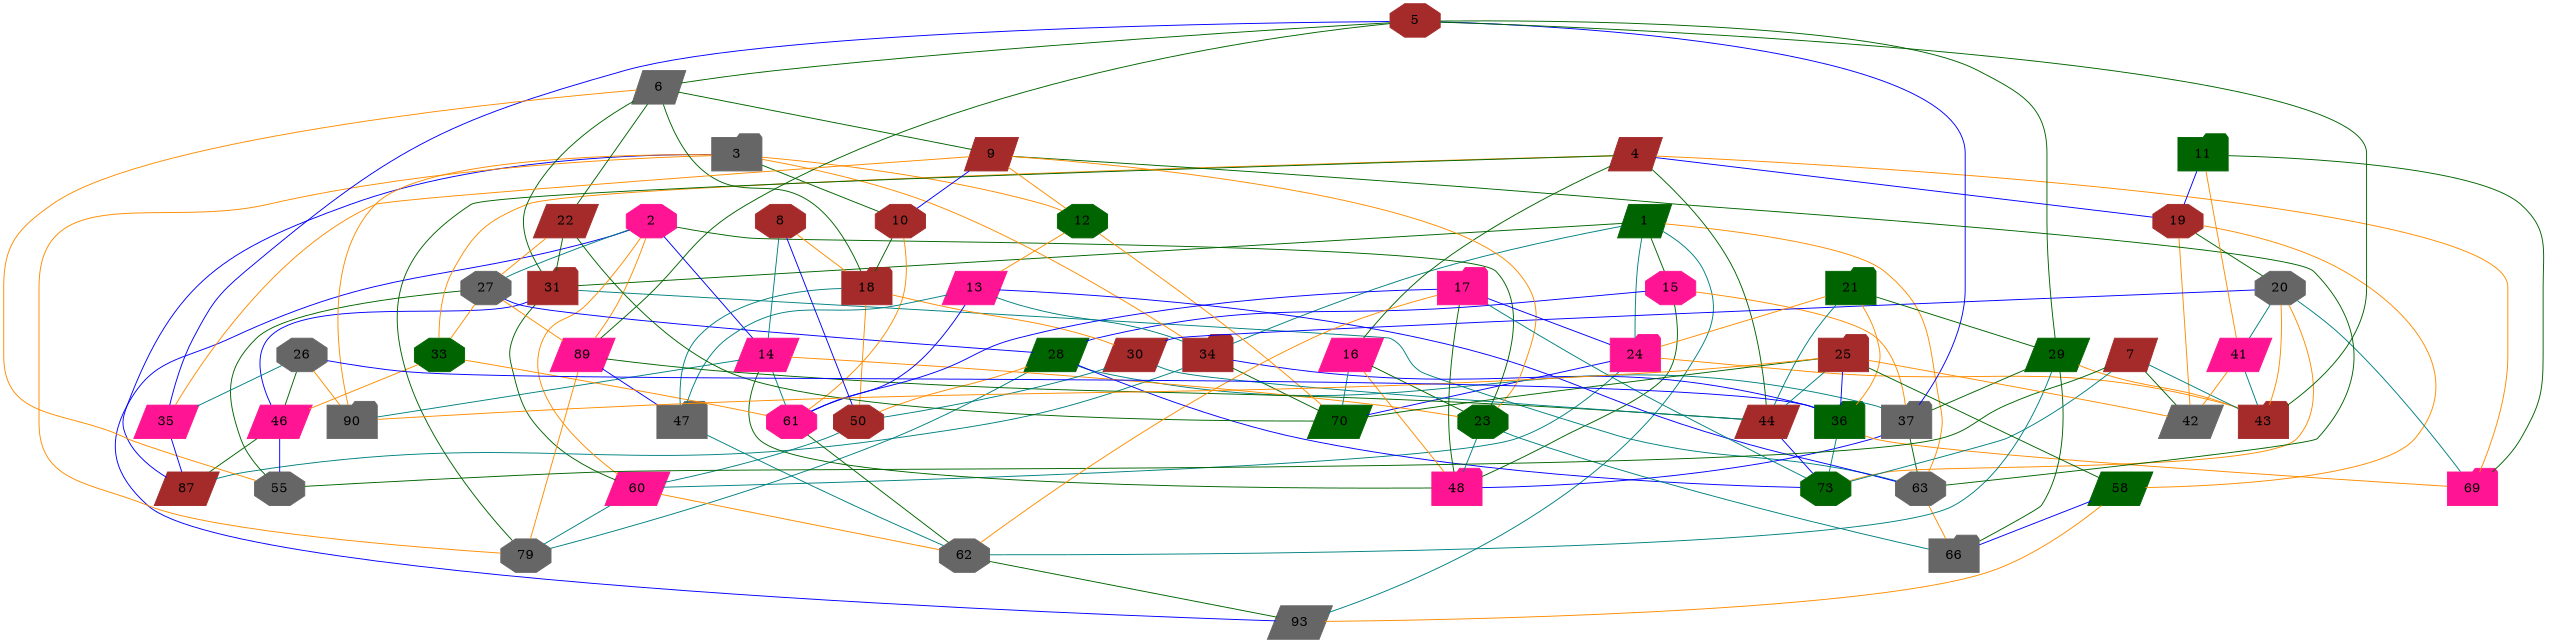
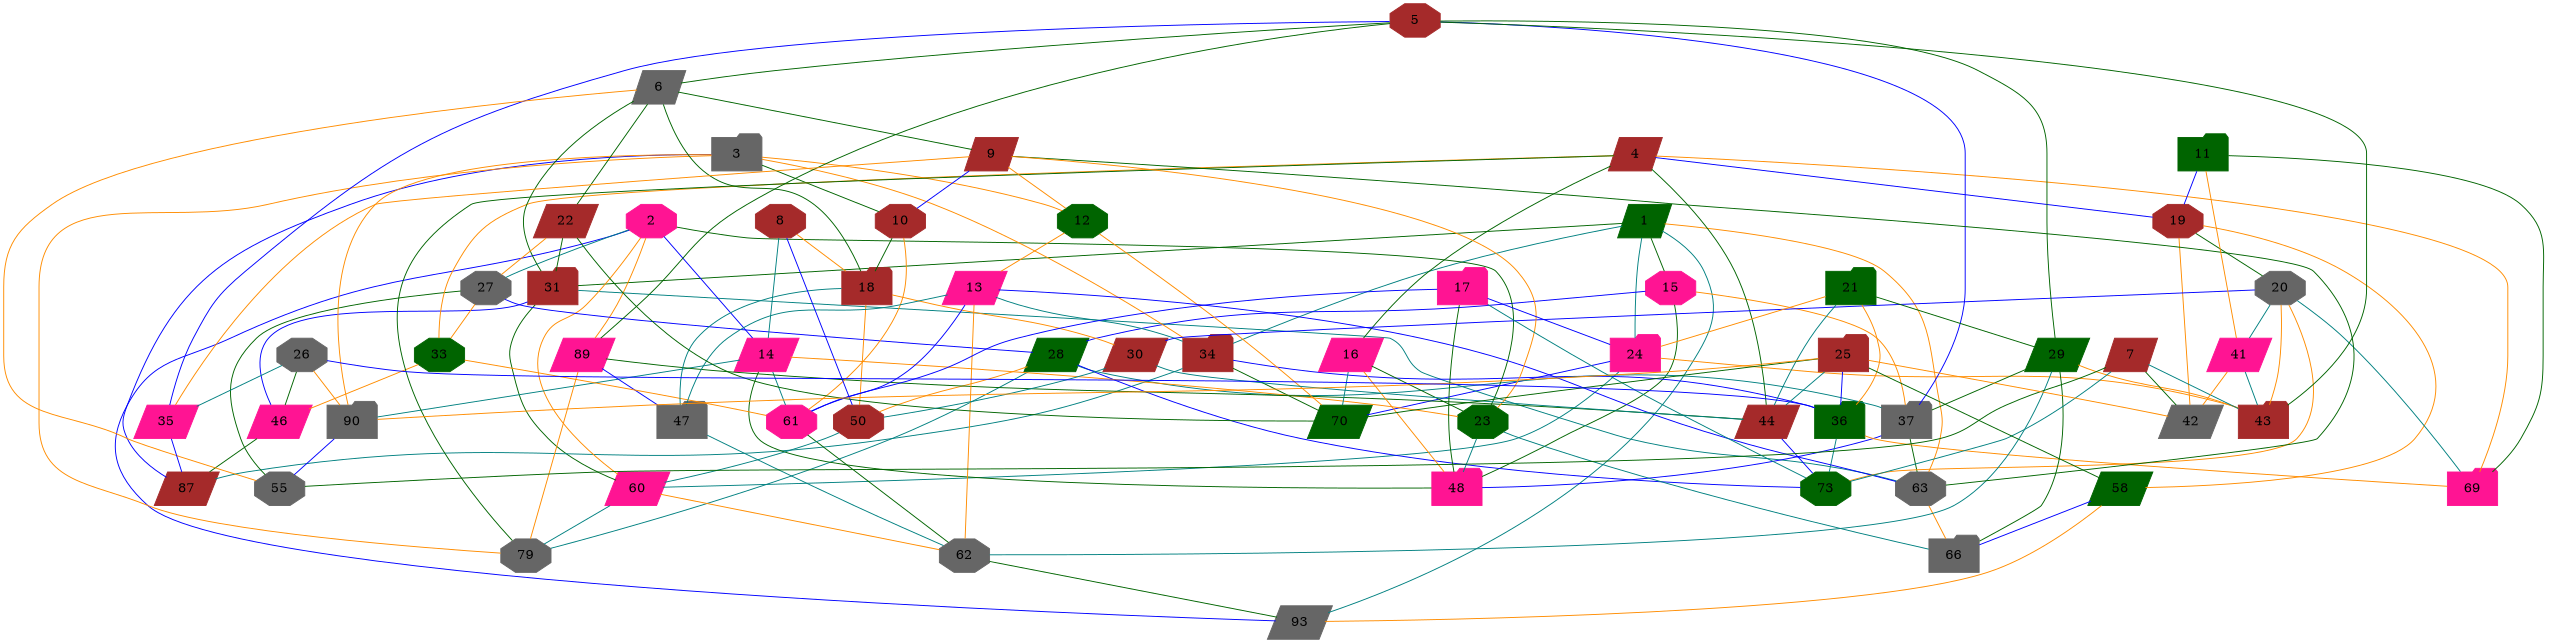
(533, 321) -> none
(1176, 412) -> (969, 433)
(280, 455) -> (314, 457)
